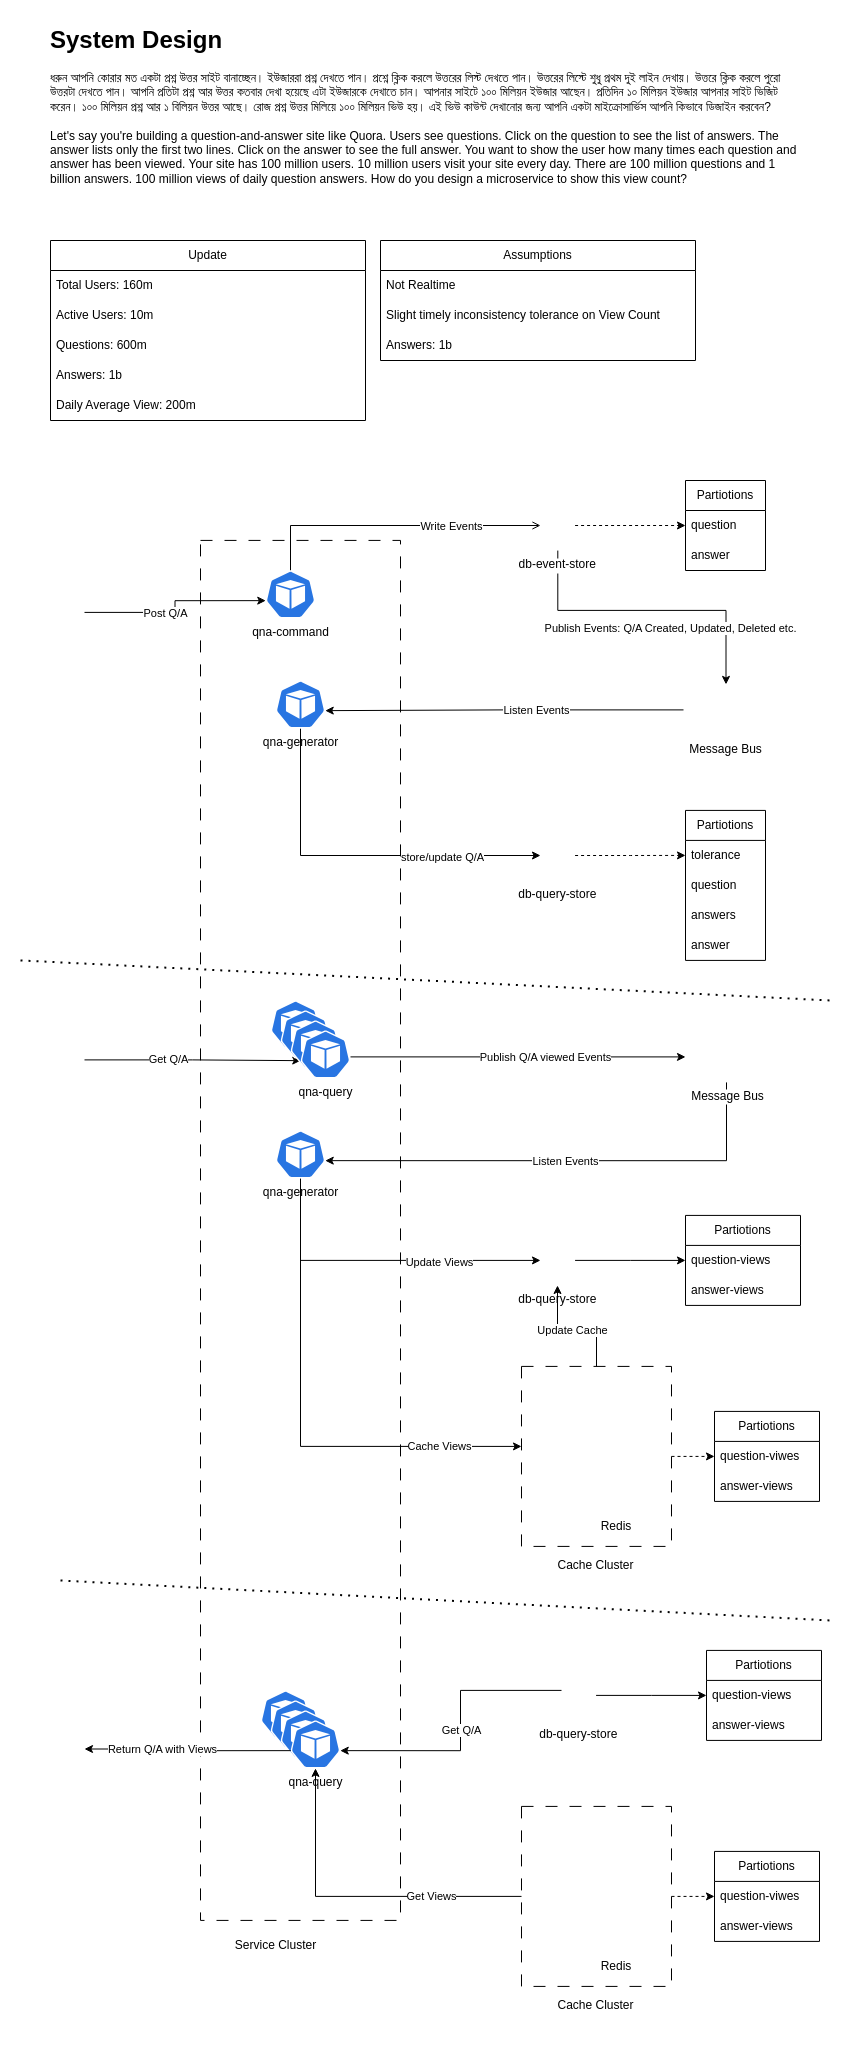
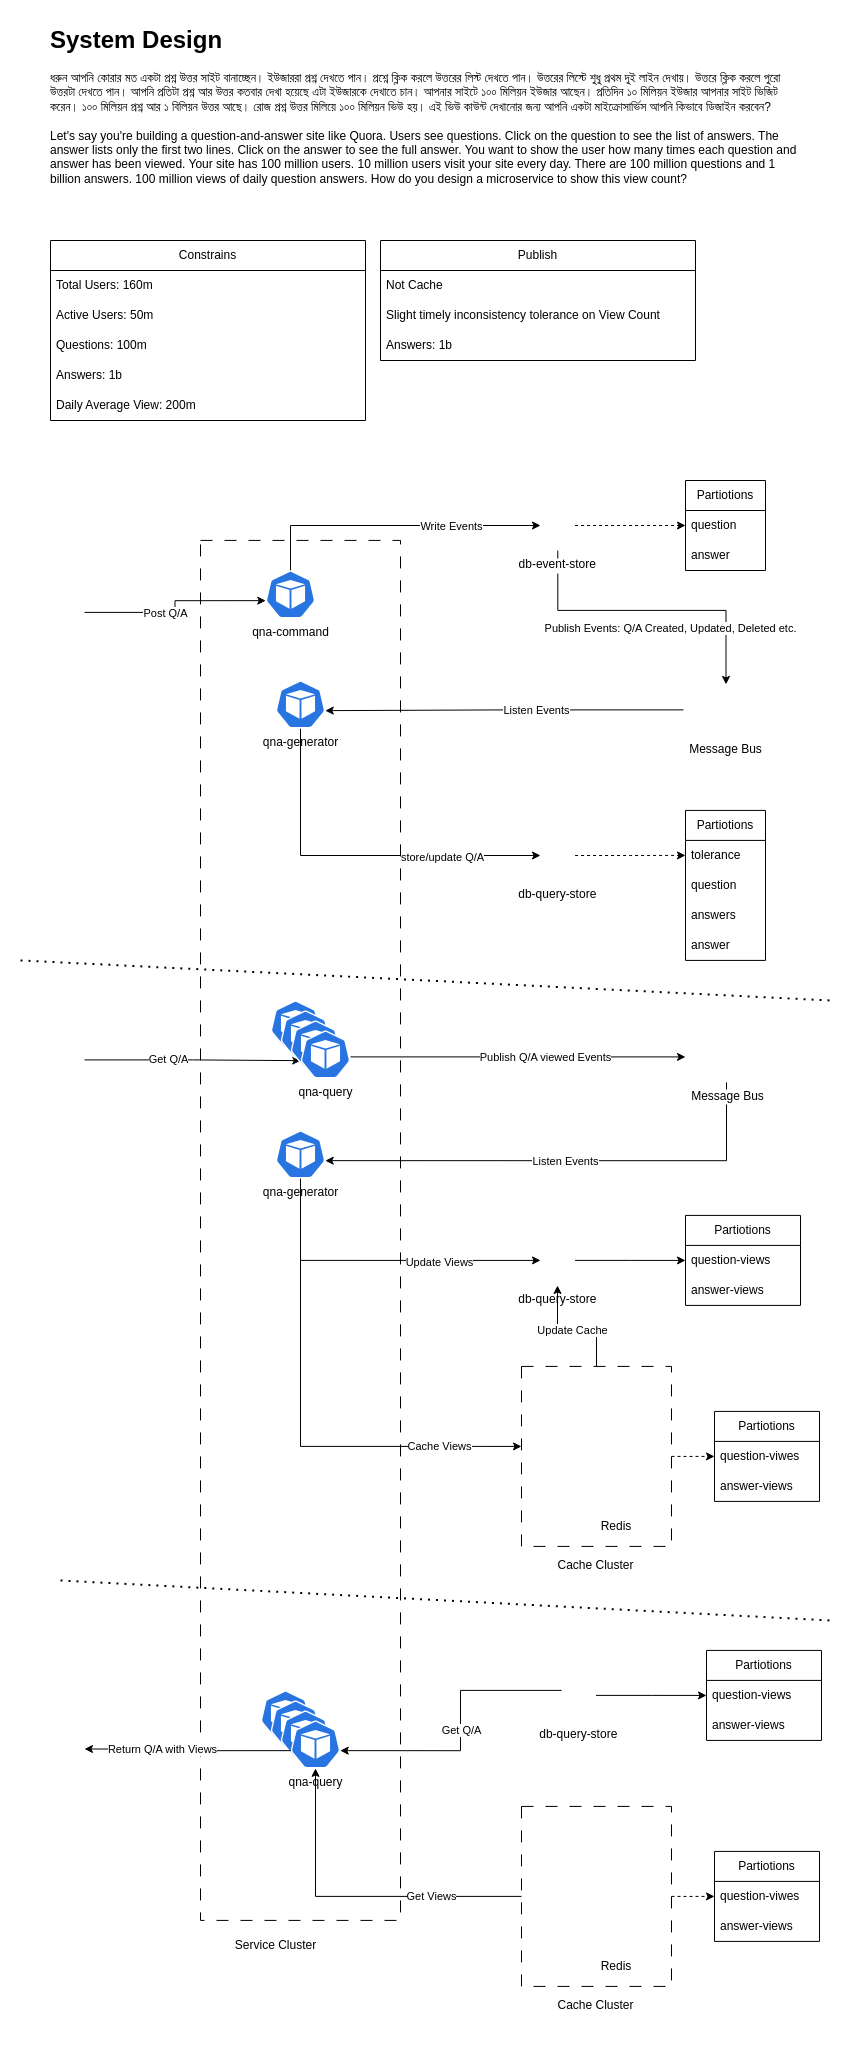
(208, 256) -> (208, 256)
(538, 256) -> (538, 256)
(422, 286) -> (415, 286)
(107, 316) -> (107, 316)
(102, 346) -> (102, 346)
(533, 526) -> (532, 526)
